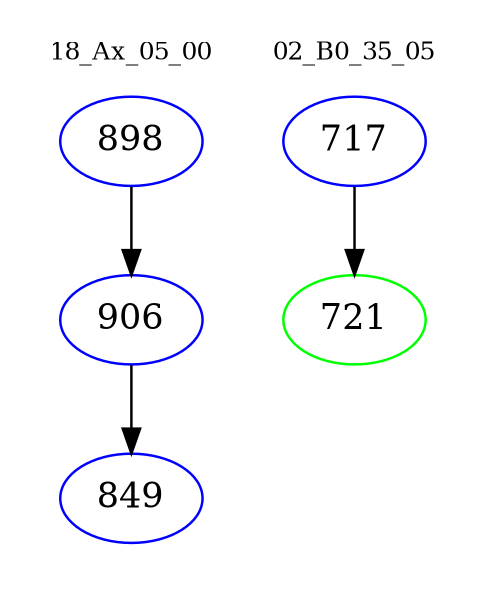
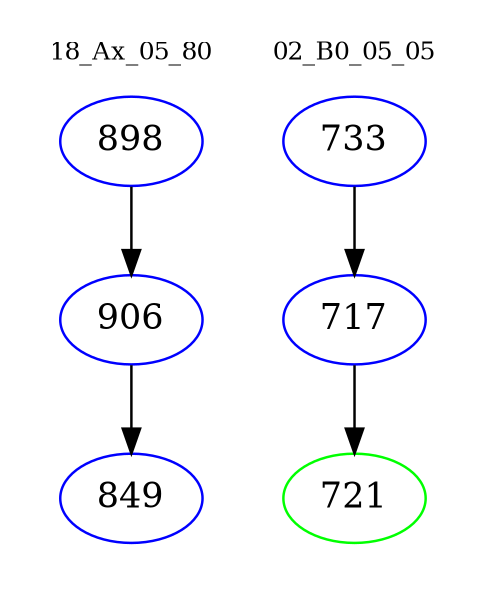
(131, 53) -> (131, 53)
(355, 53) -> (355, 53)
none -> (355, 141)
